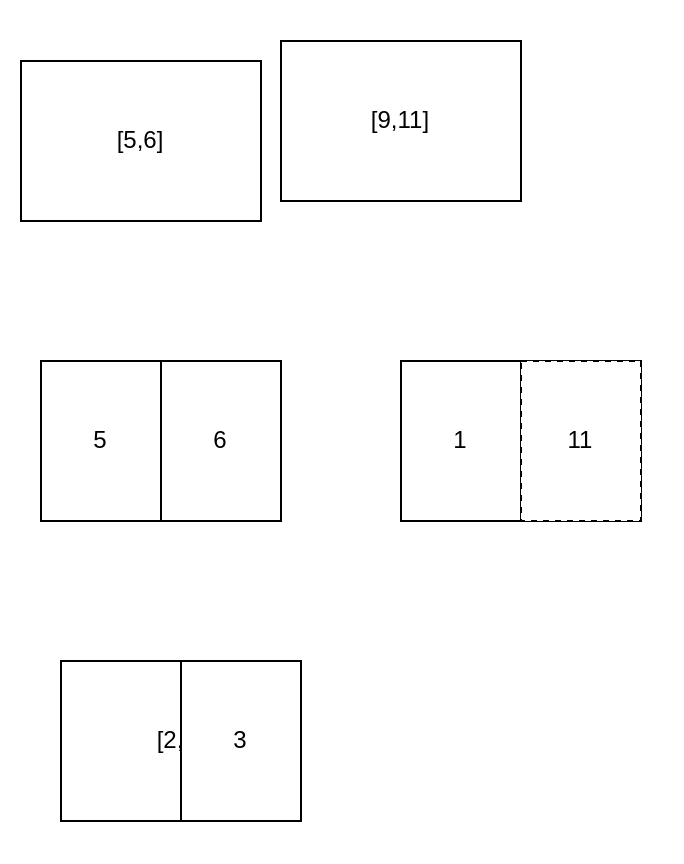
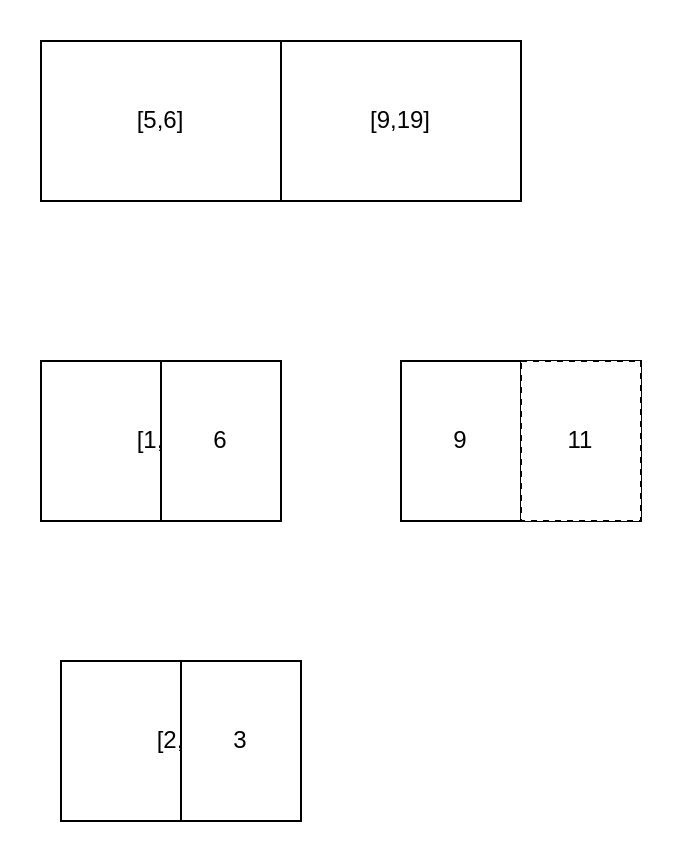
(401, 121) -> (401, 121)
(141, 141) -> (161, 121)
(101, 441) -> none
(461, 441) -> (461, 441)
